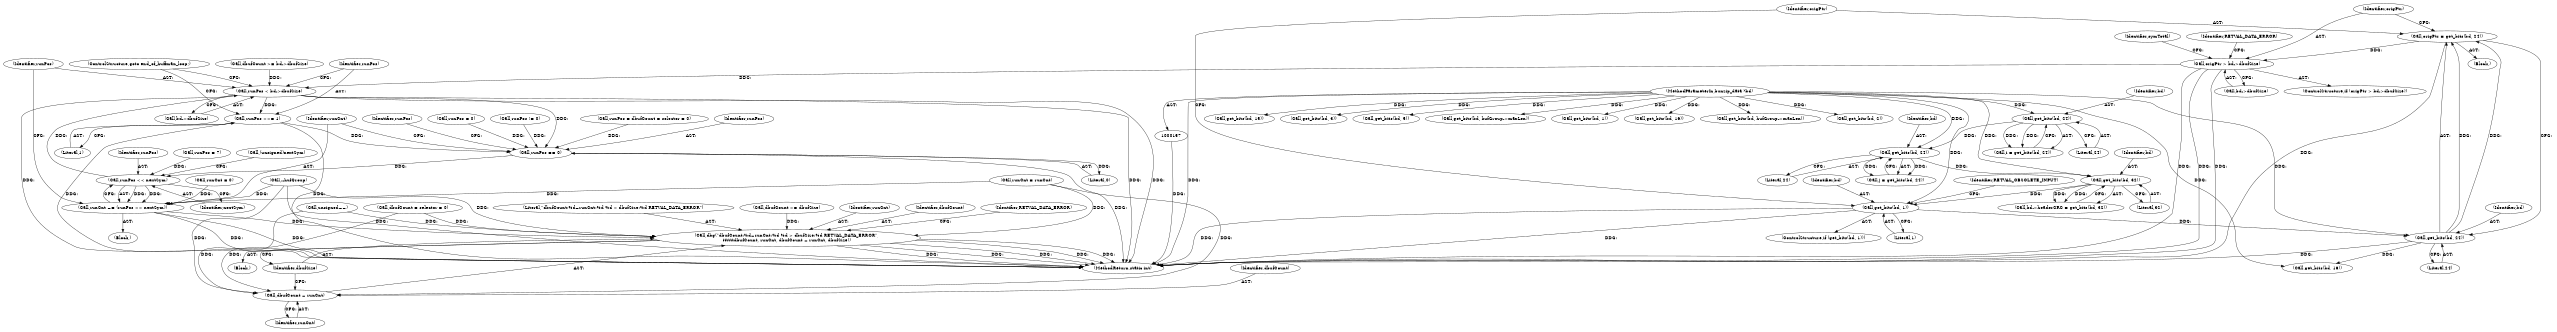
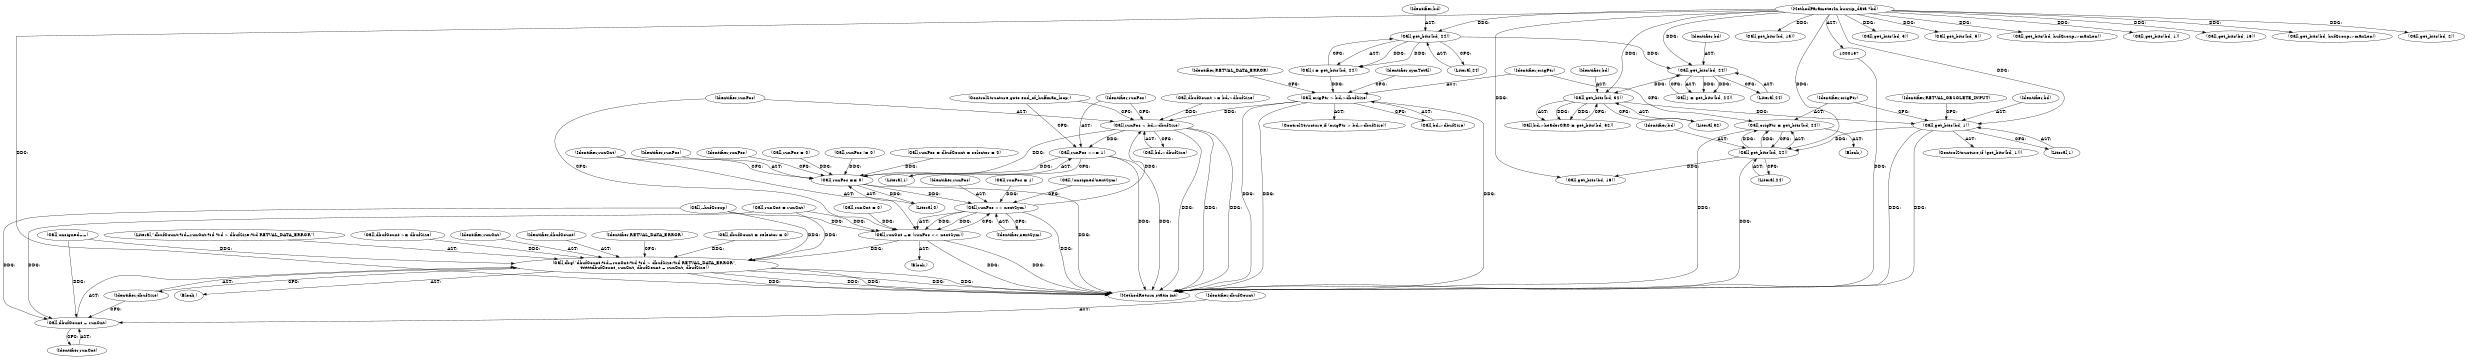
(2343, 52) -> (1331, 83)
(202, 153) -> (1014, 180)
(280, 246) -> none
(672, 248) -> (1062, 257)
